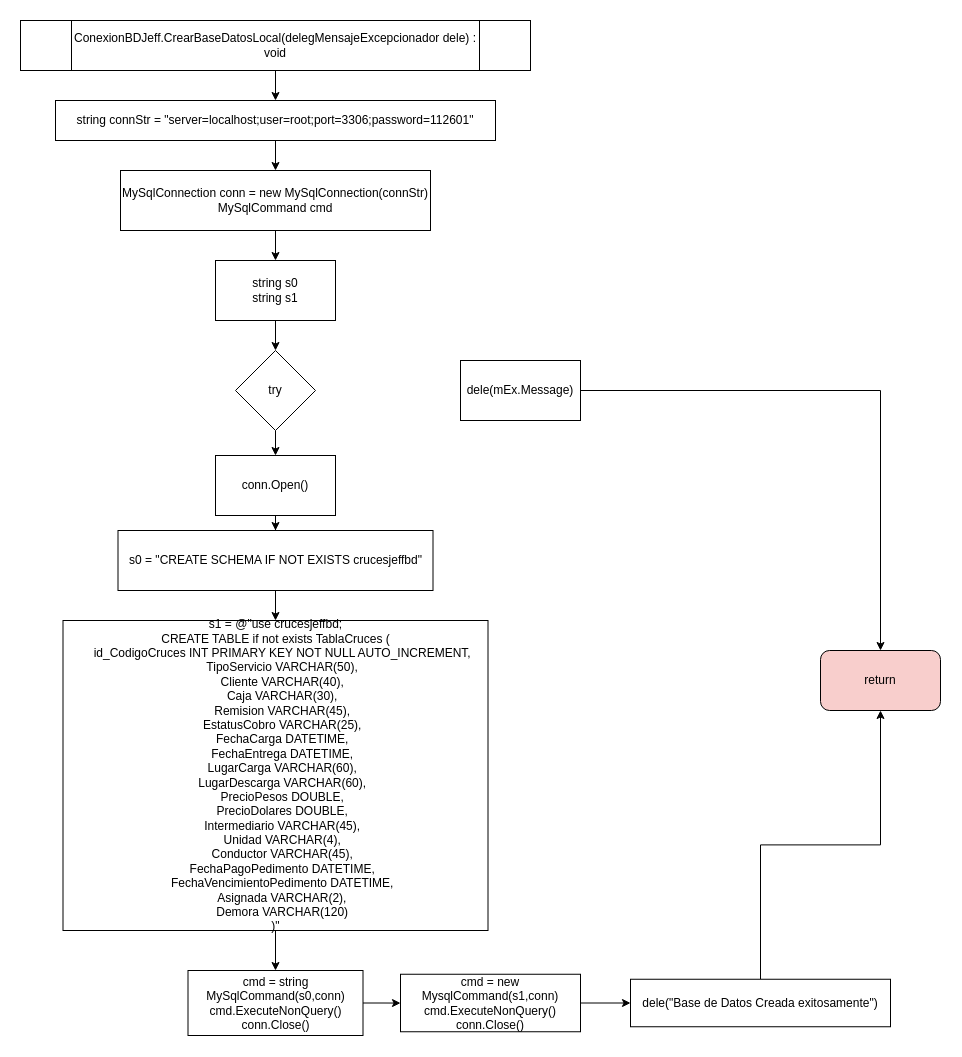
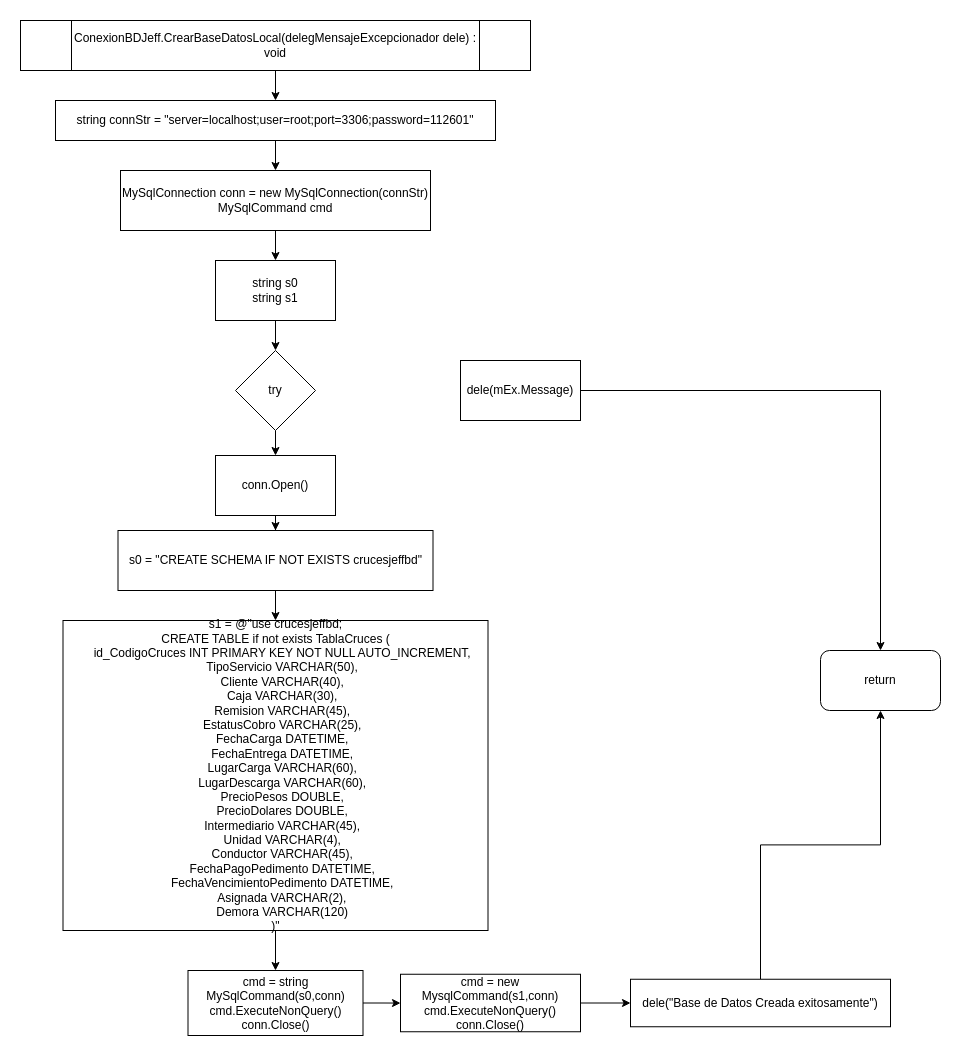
(881, 681) -> (881, 681)
